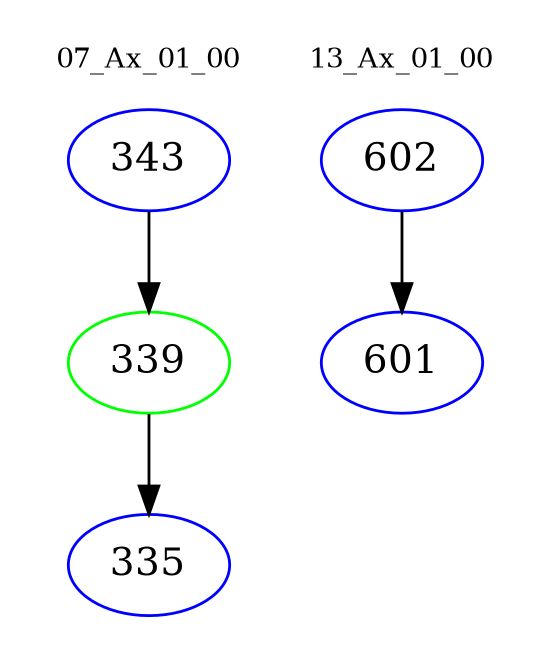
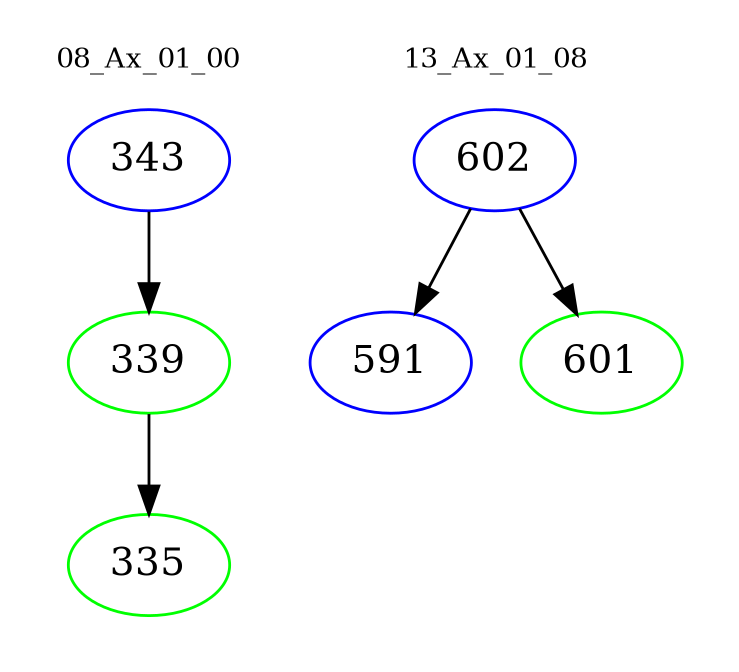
(149, 60) -> (149, 60)
(402, 60) -> (496, 60)
none -> (391, 363)
(402, 363) -> (602, 363)
(149, 565) -> (149, 565)
